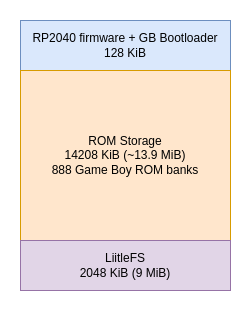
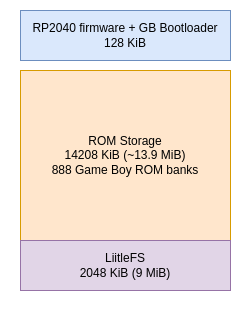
(126, 46) -> (126, 36)
